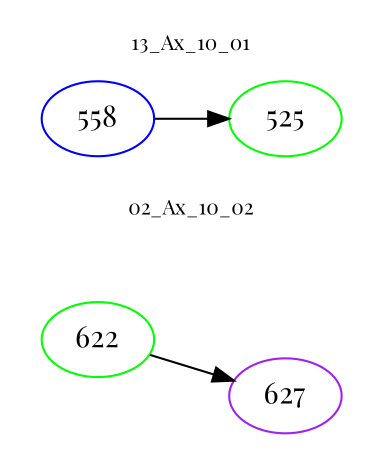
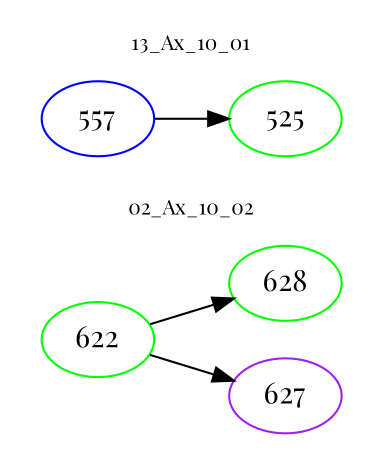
(98, 119) -> (98, 119)
none -> (285, 283)
